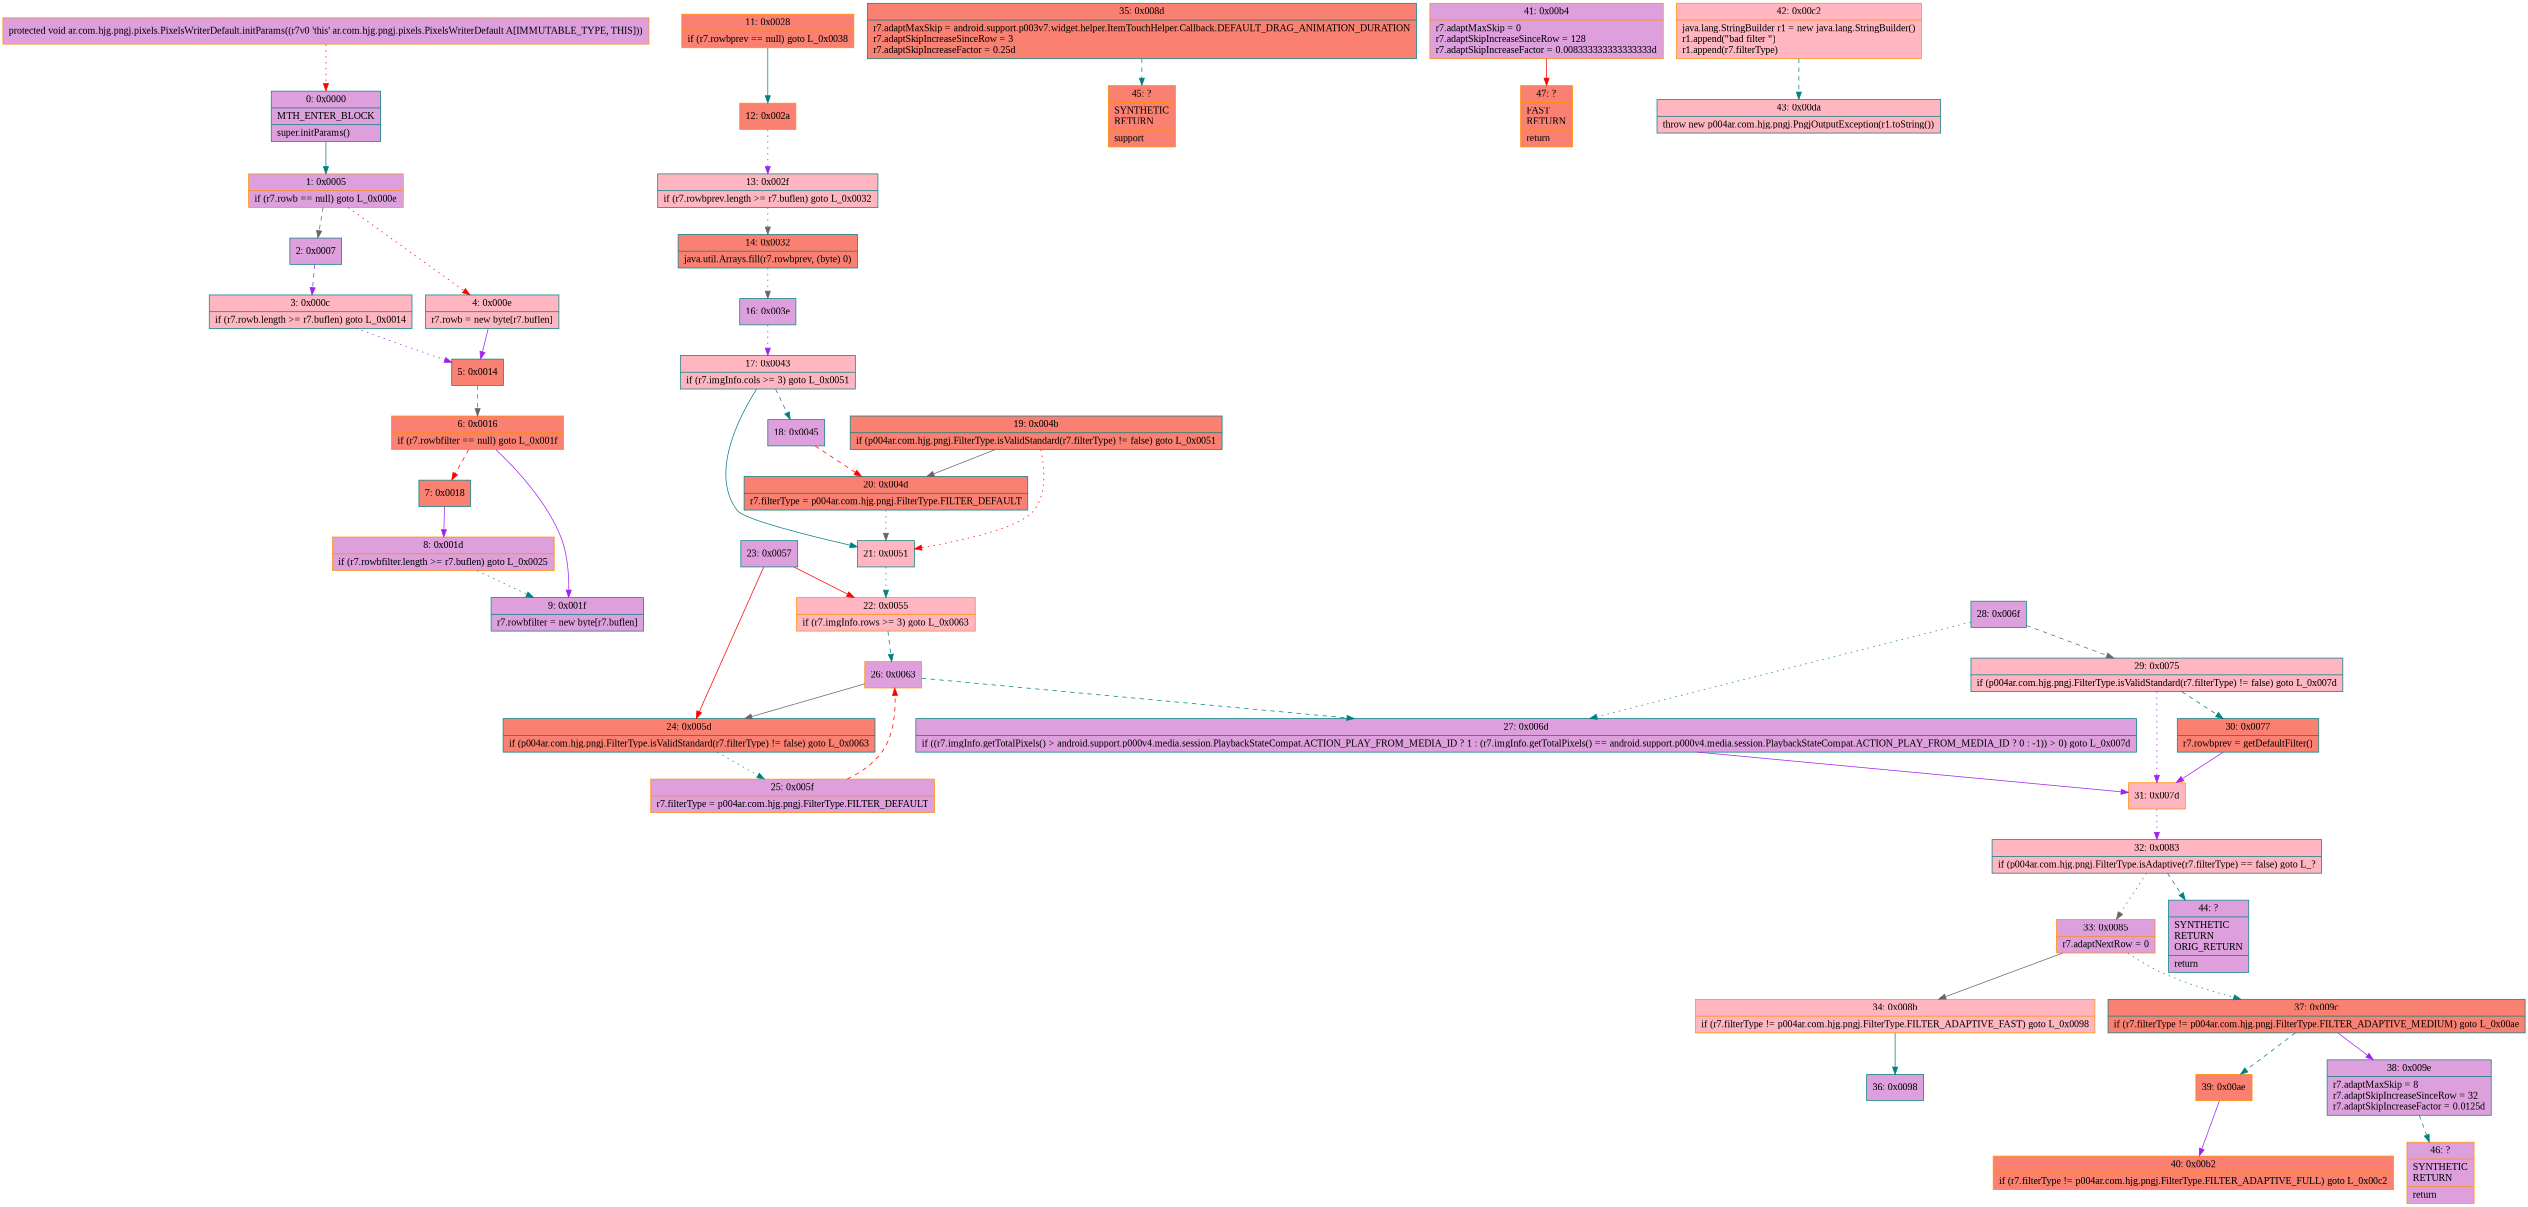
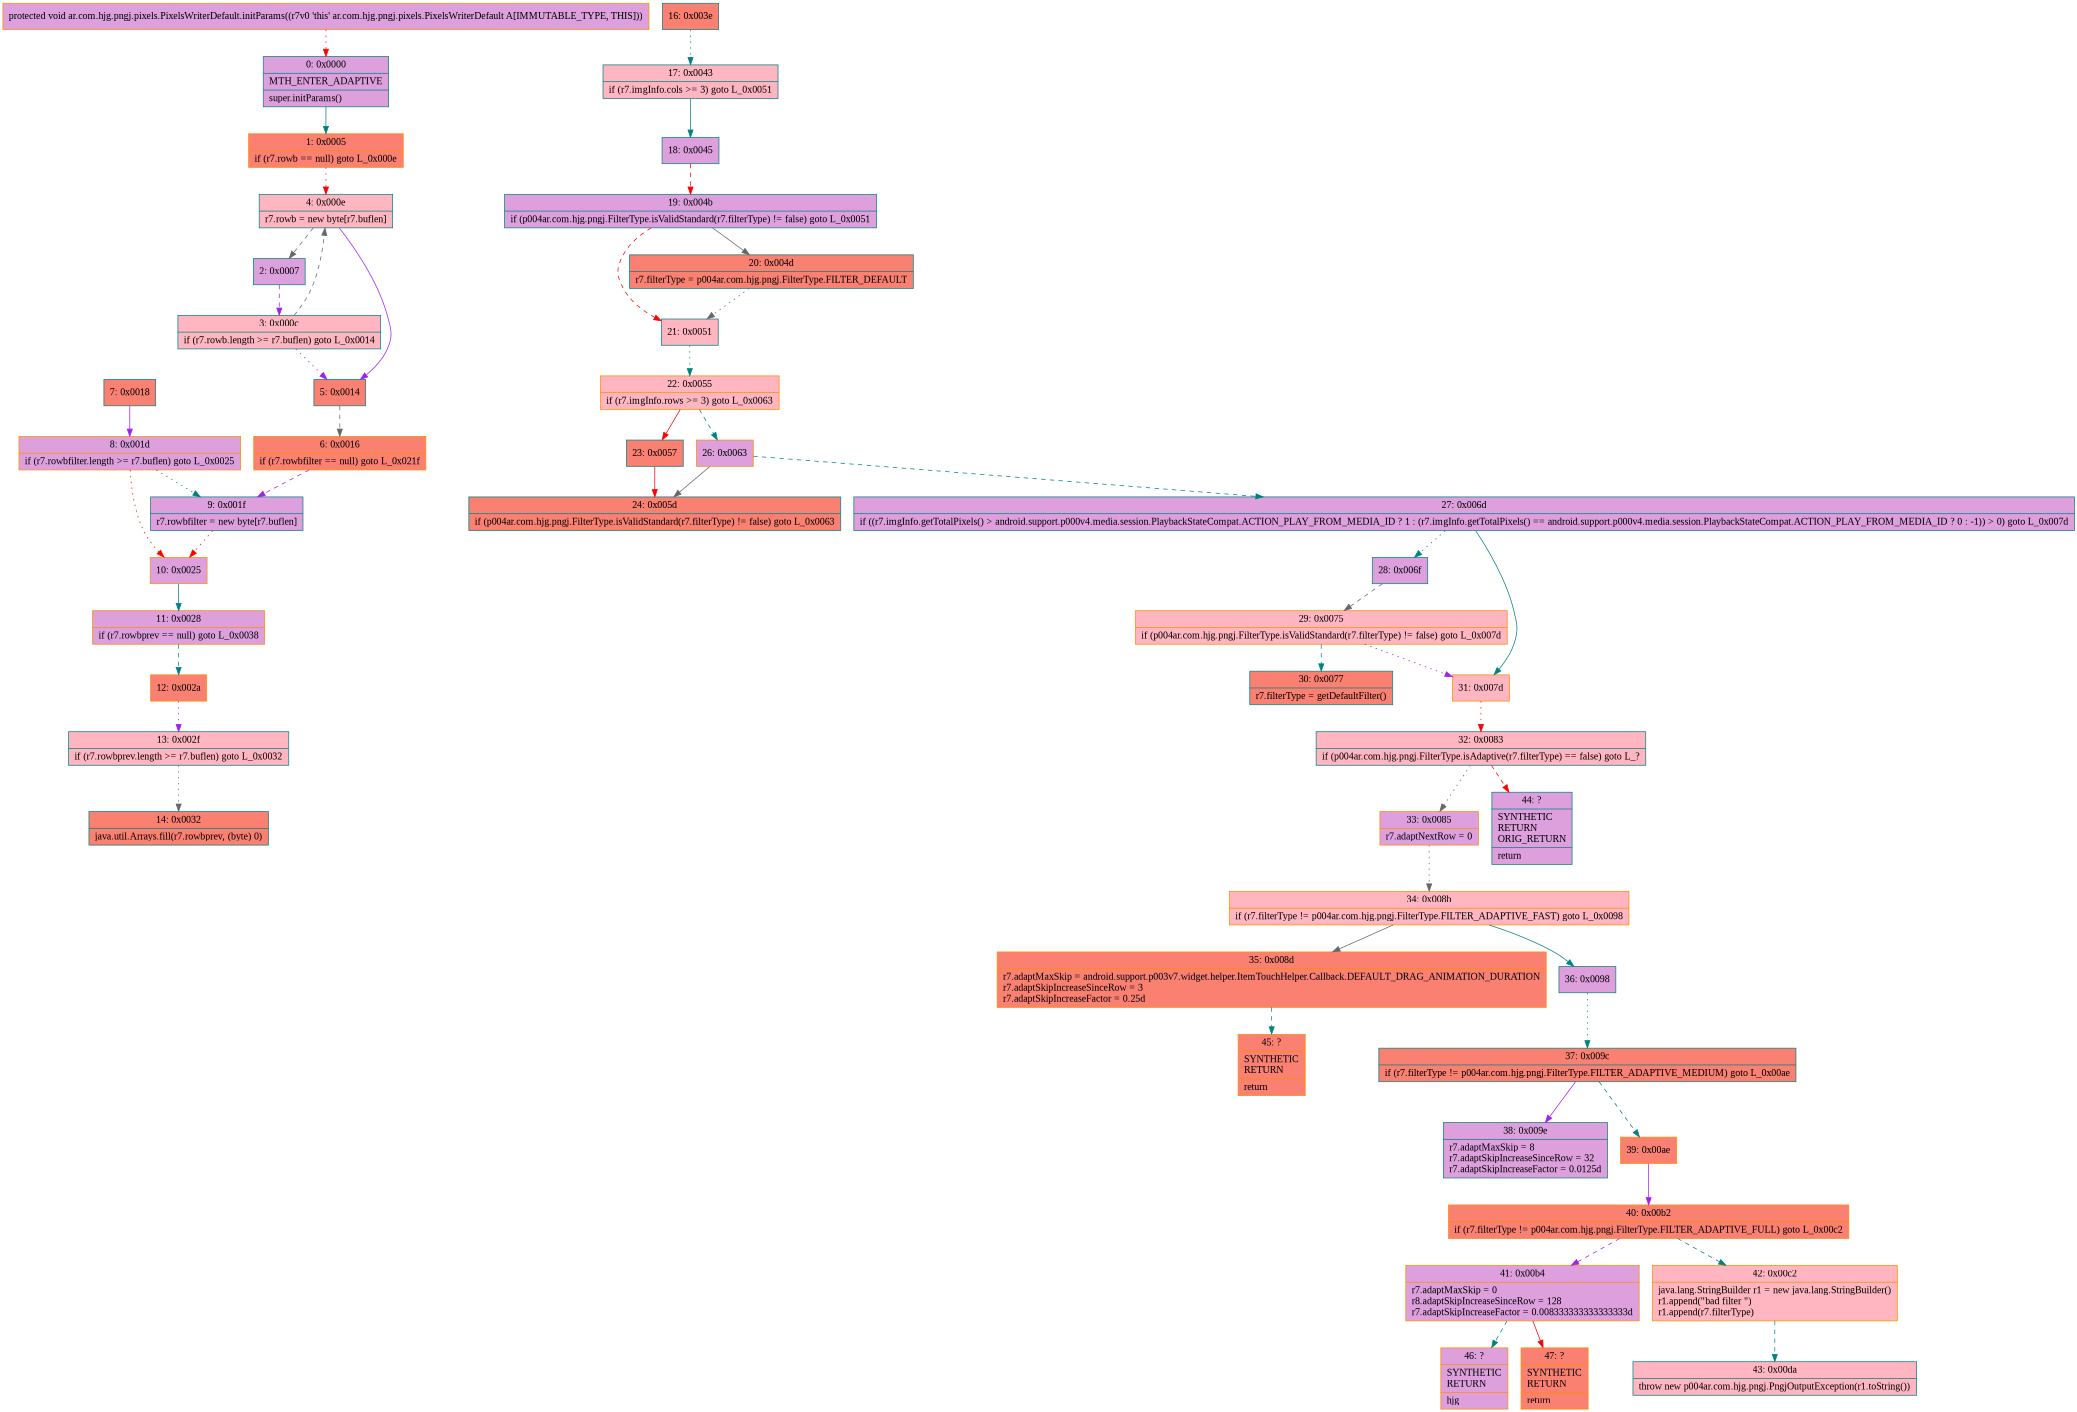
(768, 31) -> (179, 627)
(1142, 31) -> (1272, 980)
(1511, 39) -> (1487, 1301)
(768, 72) -> (179, 656)
(1539, 110) -> (1555, 1373)
(326, 116) -> (326, 81)
(1129, 138) -> (1256, 1087)
(326, 191) -> (326, 151)
(321, 219) -> (303, 240)
none -> (315, 278)
(768, 280) -> none
(768, 312) -> (691, 16)
(768, 337) -> (691, 43)
(781, 401) -> (691, 114)
(1036, 433) -> (691, 211)
(478, 441) -> (340, 461)
(835, 459) -> (691, 175)
(462, 462) -> none
(734, 505) -> none
(548, 512) -> (287, 482)
(1010, 525) -> (618, 274)
(769, 554) -> (655, 453)
none -> (179, 571)
(821, 581) -> (673, 421)
(1784, 669) -> (1433, 542)
(2157, 675) -> (1321, 627)
(2248, 743) -> (1321, 696)
(2203, 765) -> none
(1909, 772) -> (1510, 598)
(793, 796) -> none
(2157, 821) -> (1481, 713)
(2174, 884) -> (1498, 776)
none -> (1366, 937)
(2004, 975) -> (1429, 864)
(2179, 980) -> (1587, 1017)
(2423, 1125) -> (1501, 1331)
(2425, 1195) -> (1453, 1400)
none -> (1599, 1250)
none -> (1699, 1250)
